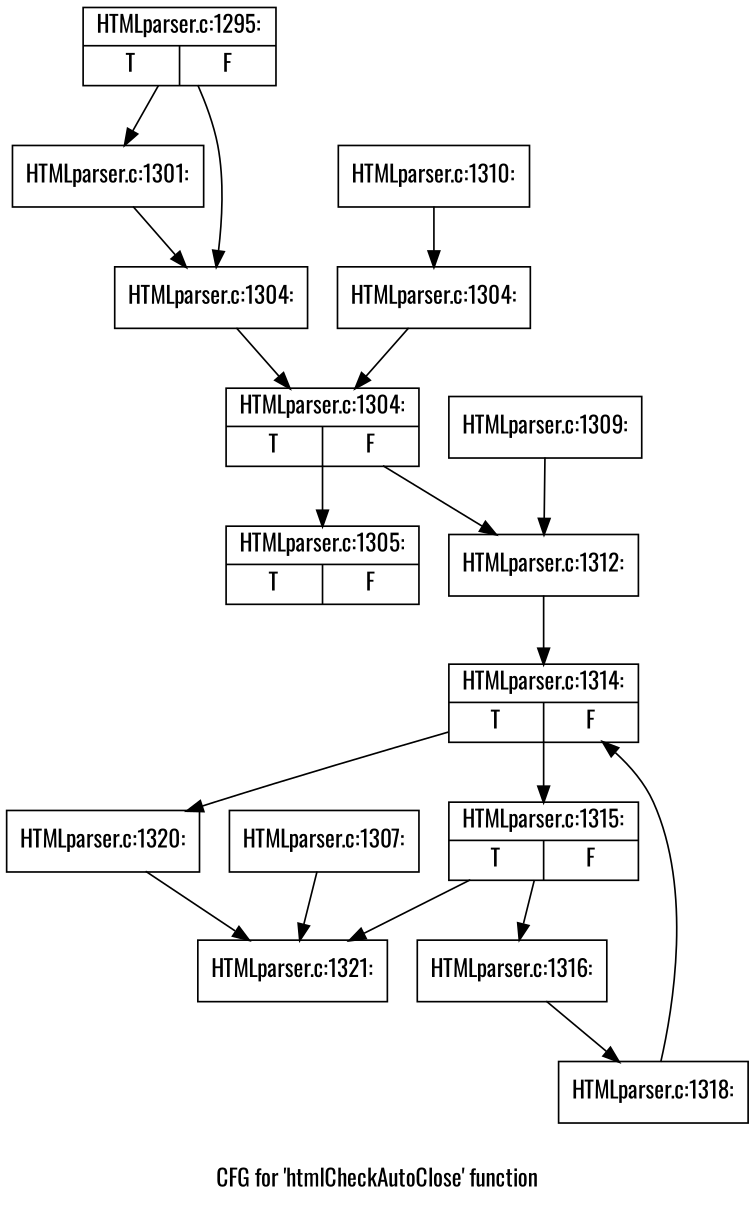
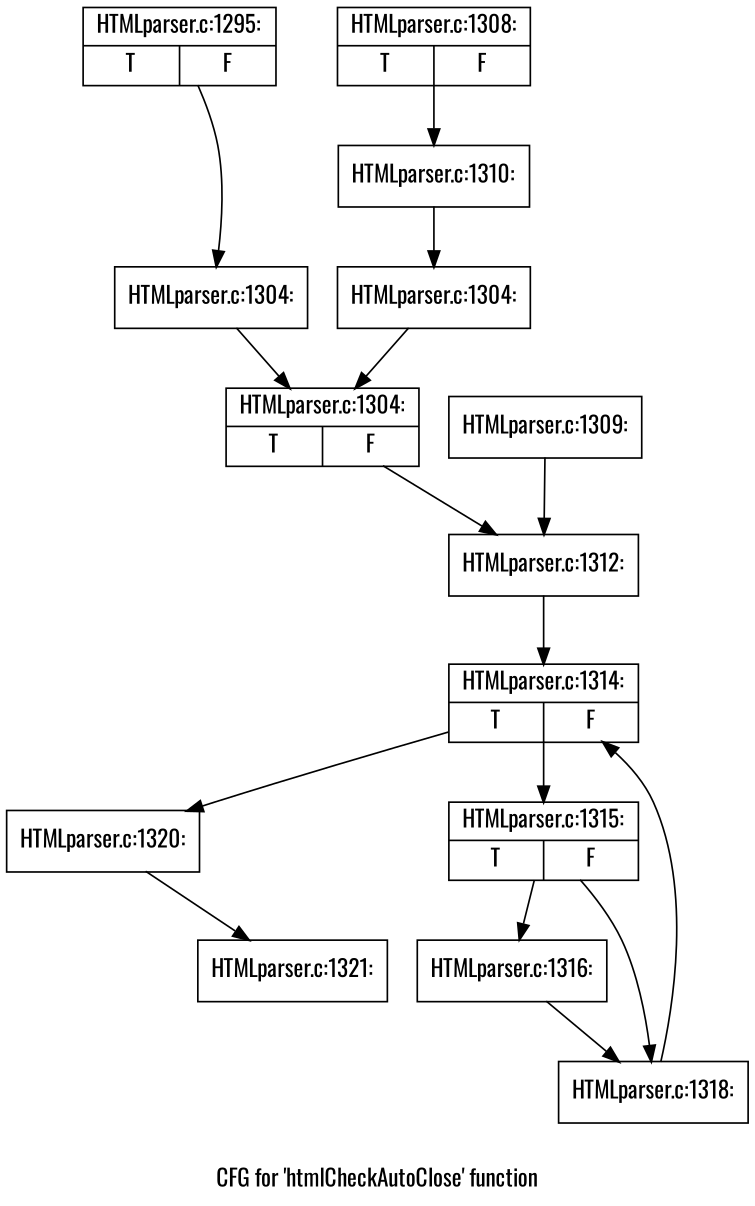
none -> (434, 47)
(108, 176) -> none
(323, 565) -> none
(324, 841) -> none
(417, 907) -> (629, 957)
